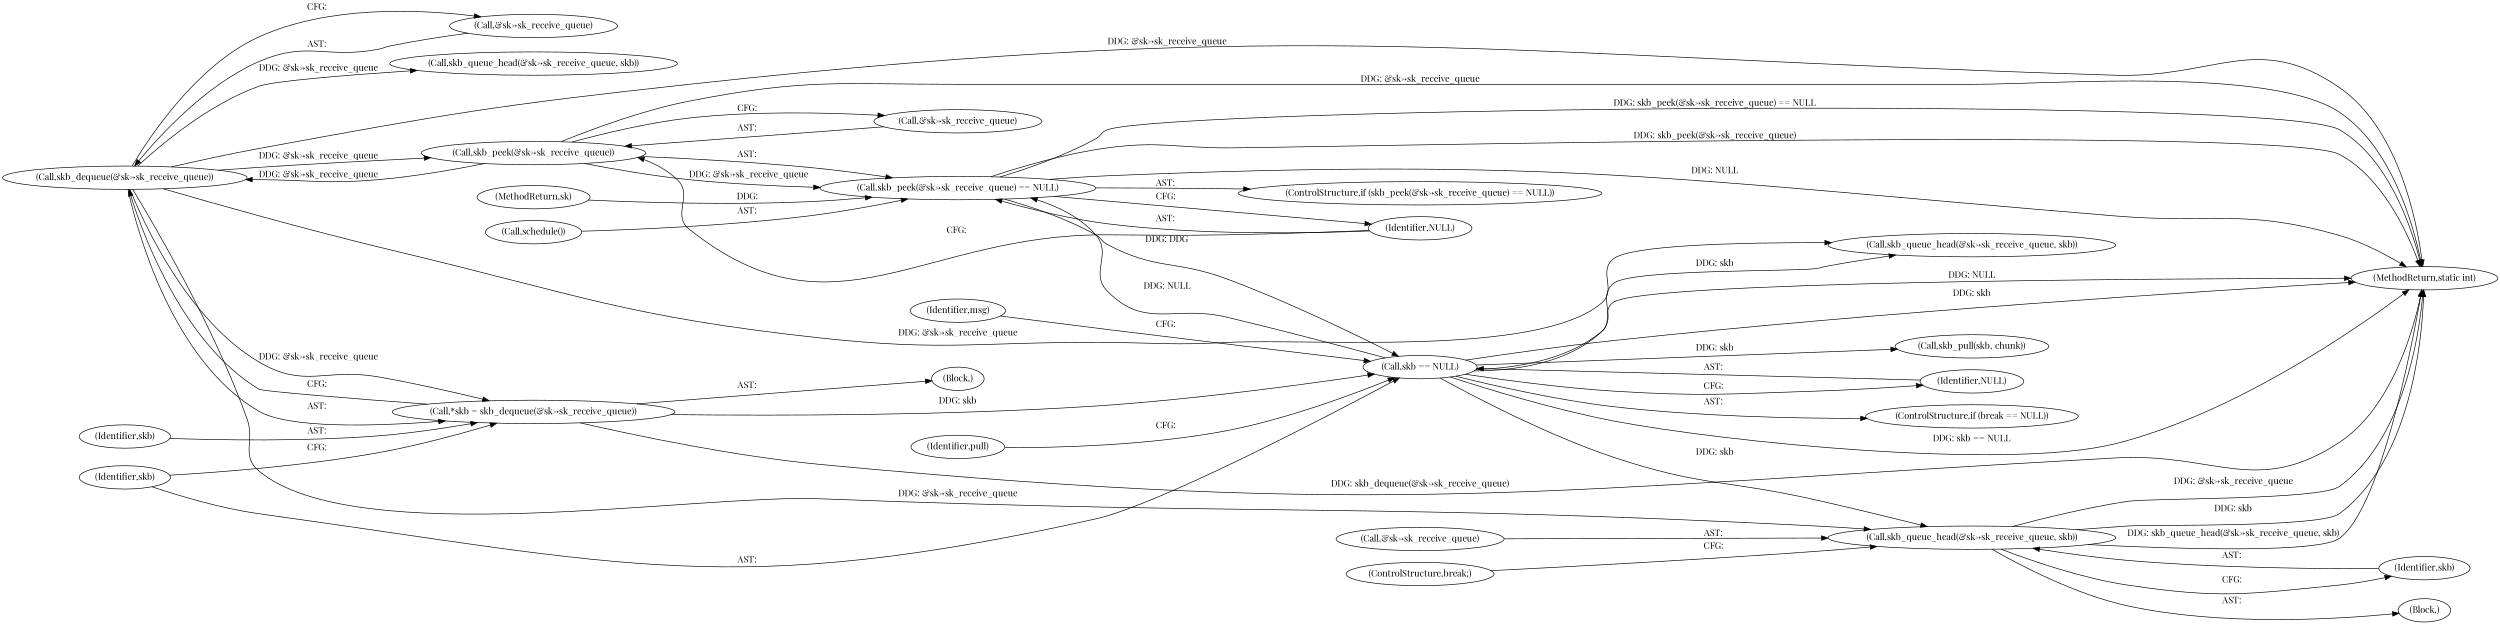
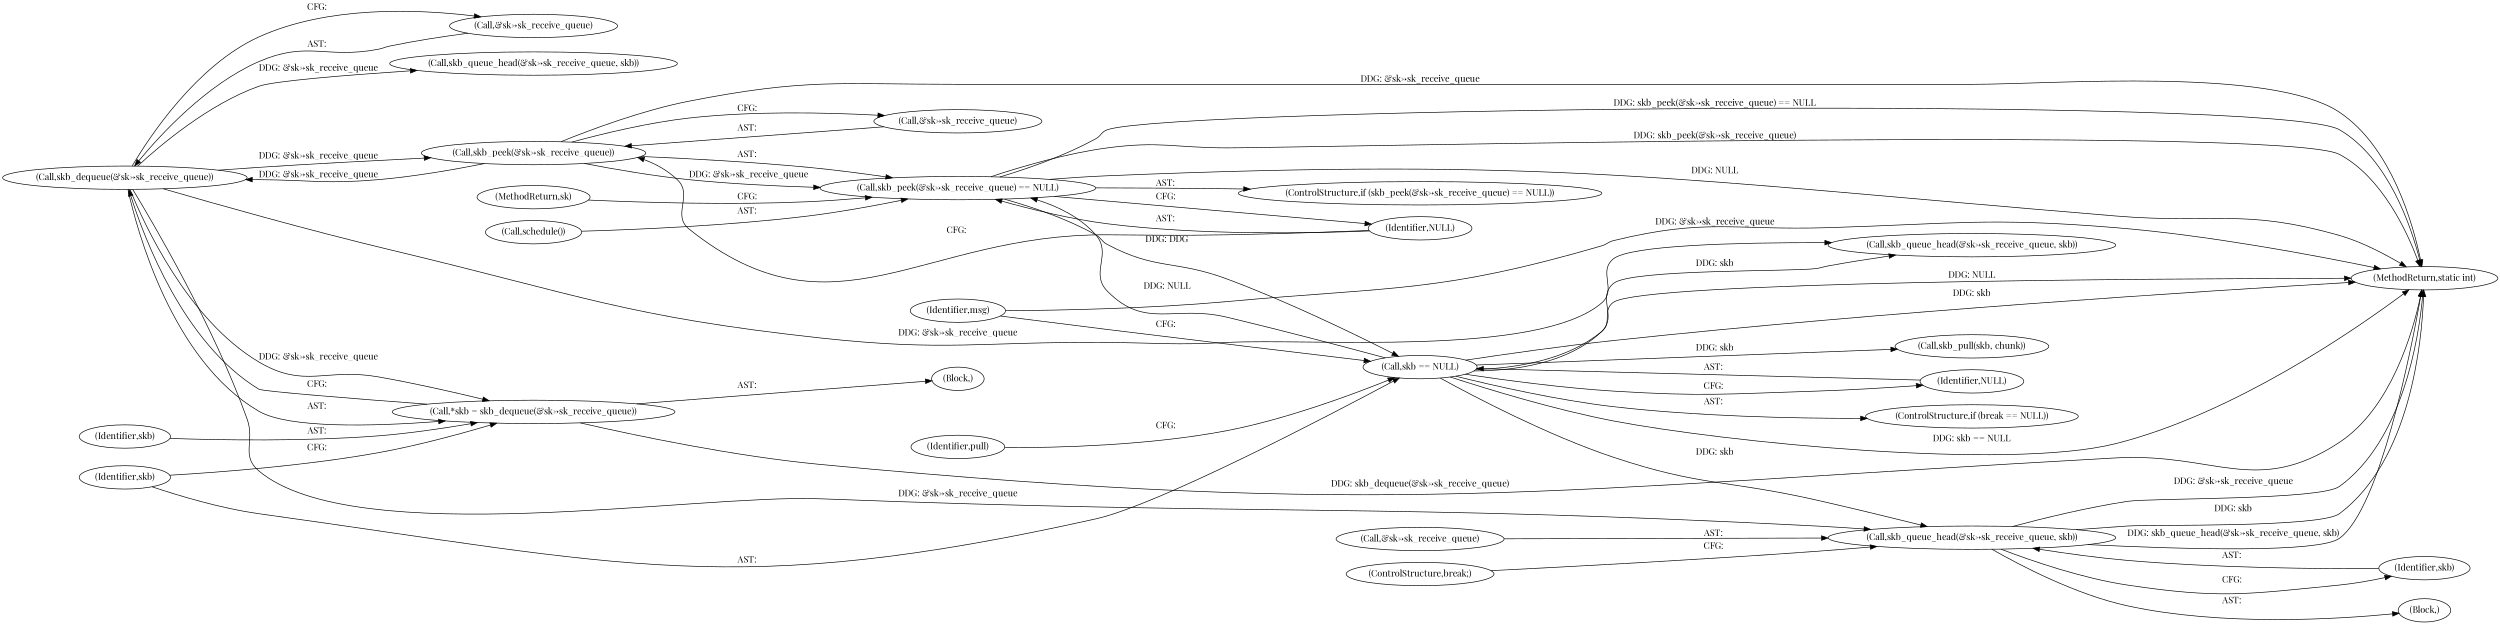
(1353, 47) -> (1688, 228)
(749, 197) -> (749, 197)
(1020, 410) -> none
